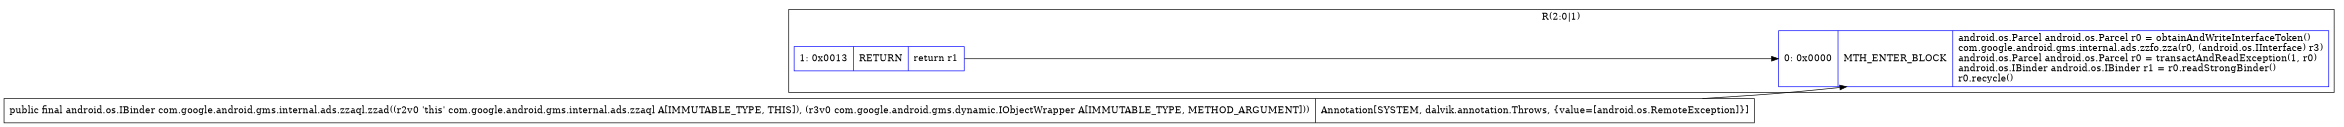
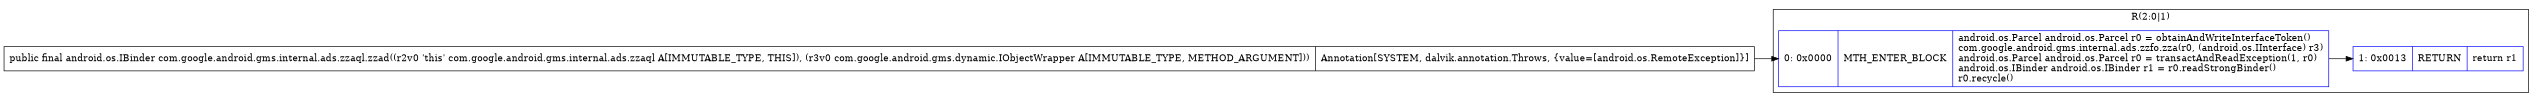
(1368, 59) -> (2337, 59)
